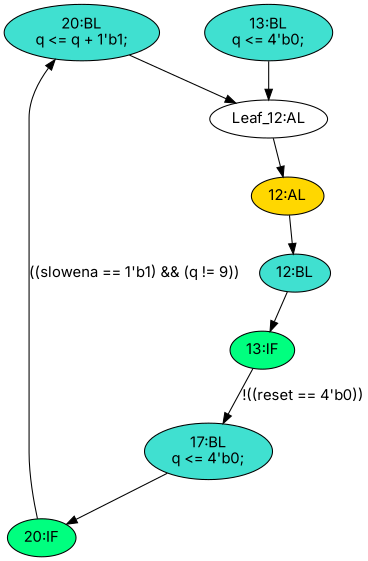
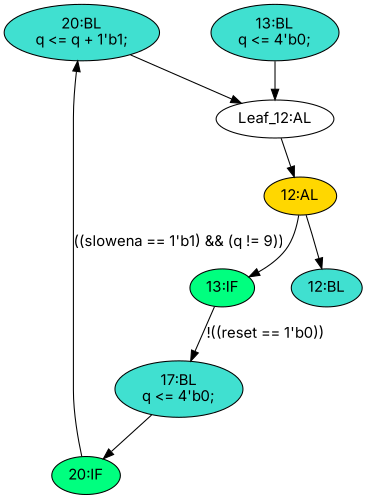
(281, 307) -> (286, 249)
(303, 396) -> (266, 334)
